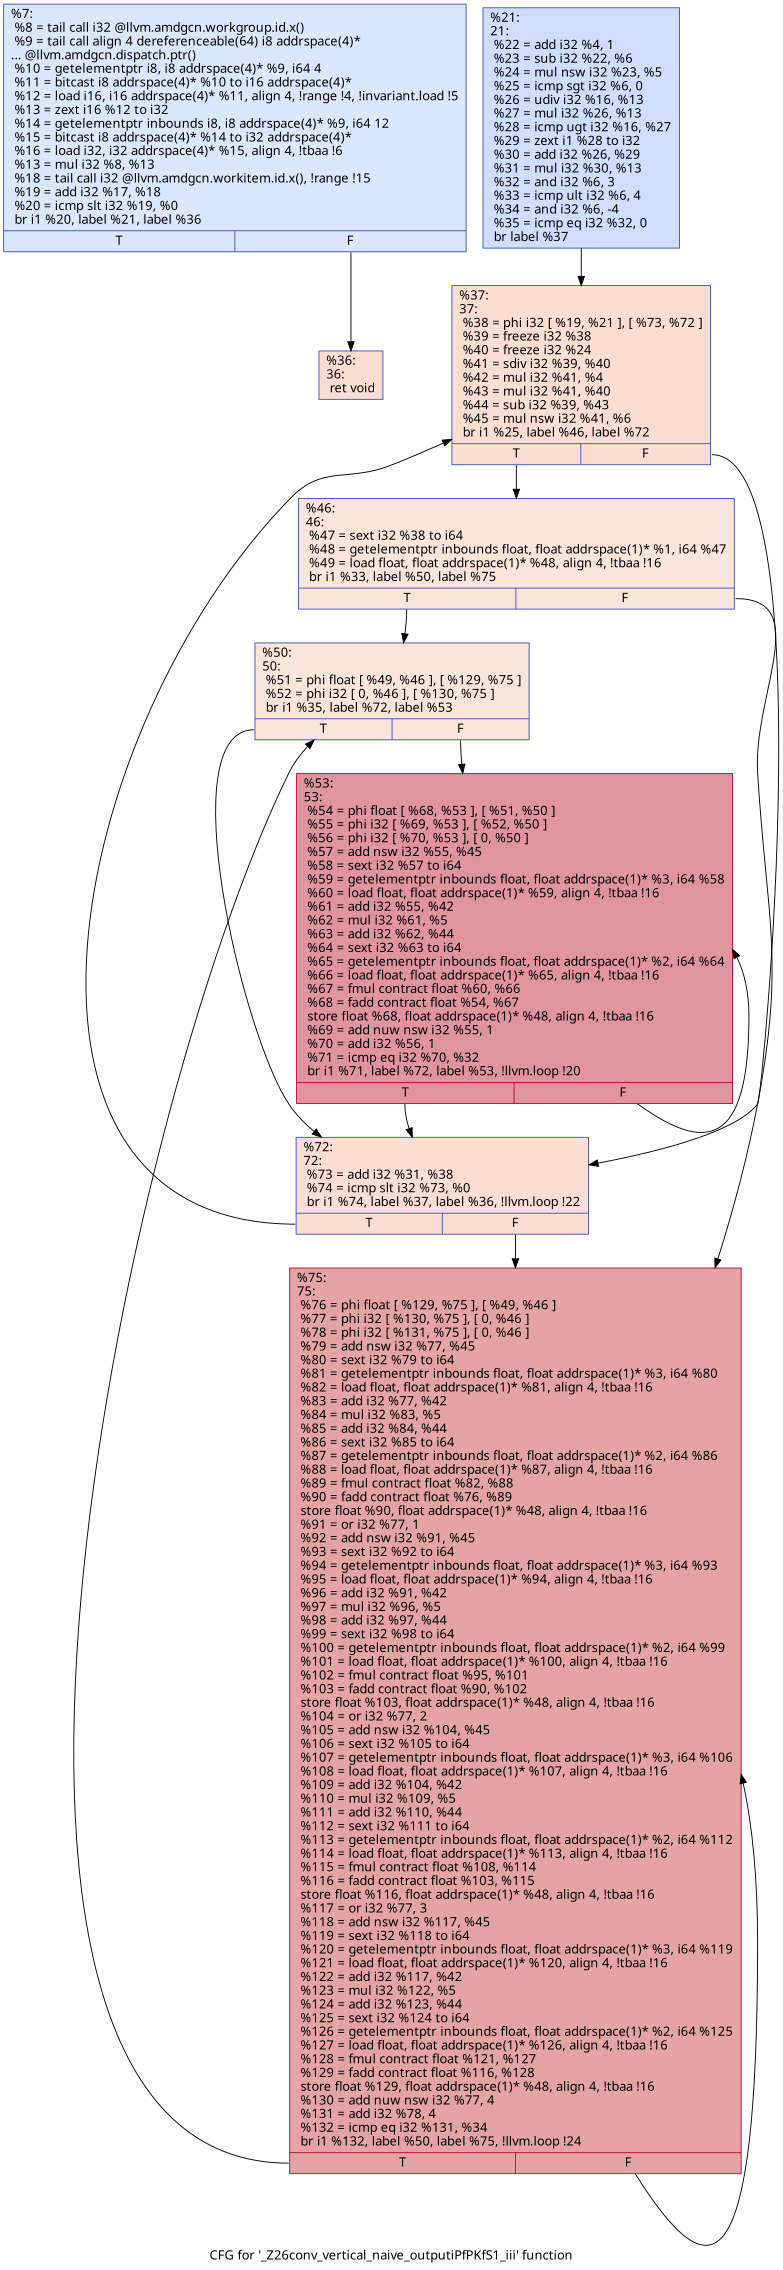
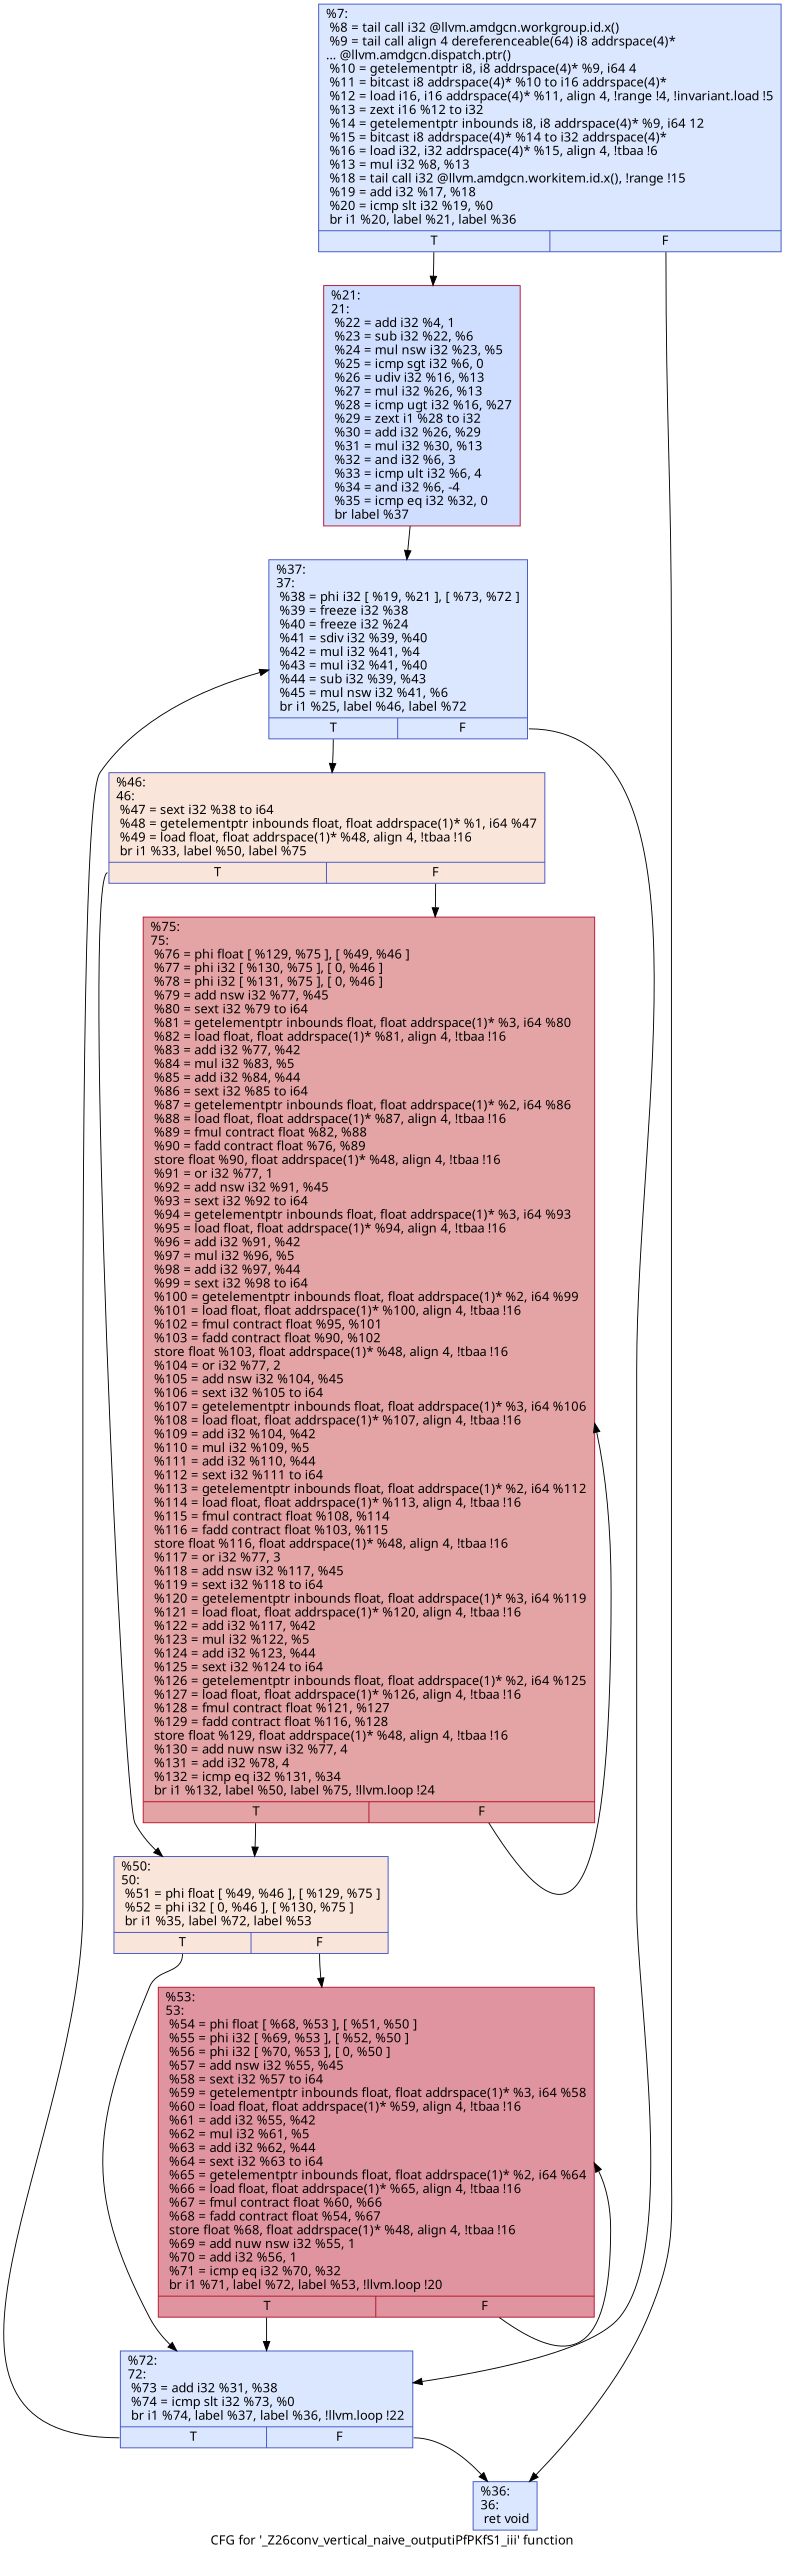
(581, 128) -> (422, 406)
none -> (434, 264)
(351, 375) -> (505, 2506)
(581, 375) -> (398, 649)
(442, 1186) -> (267, 2399)
(515, 1247) -> (451, 2449)
